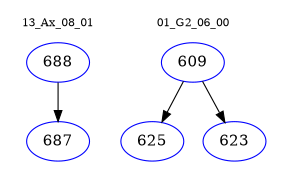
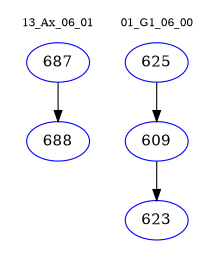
(58, 24) -> (58, 24)
(193, 24) -> (157, 24)
(58, 97) -> (58, 97)
(175, 97) -> (157, 97)
